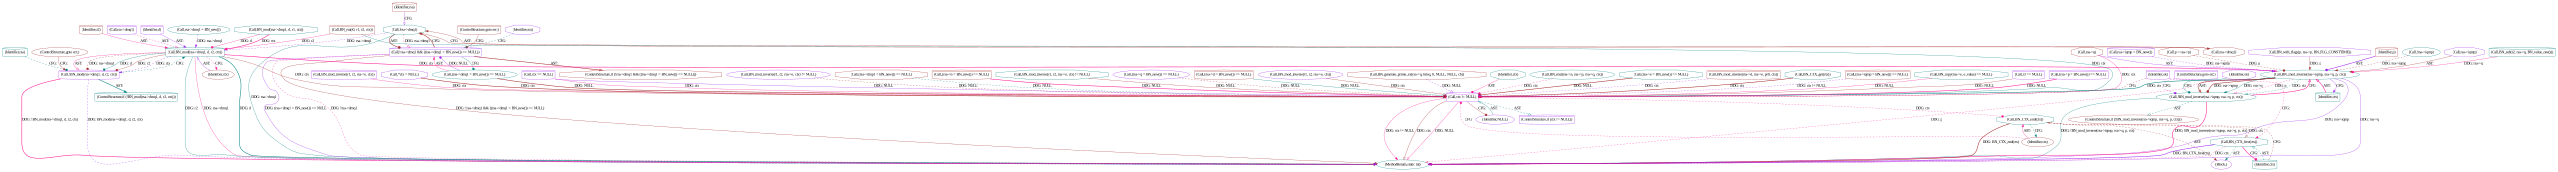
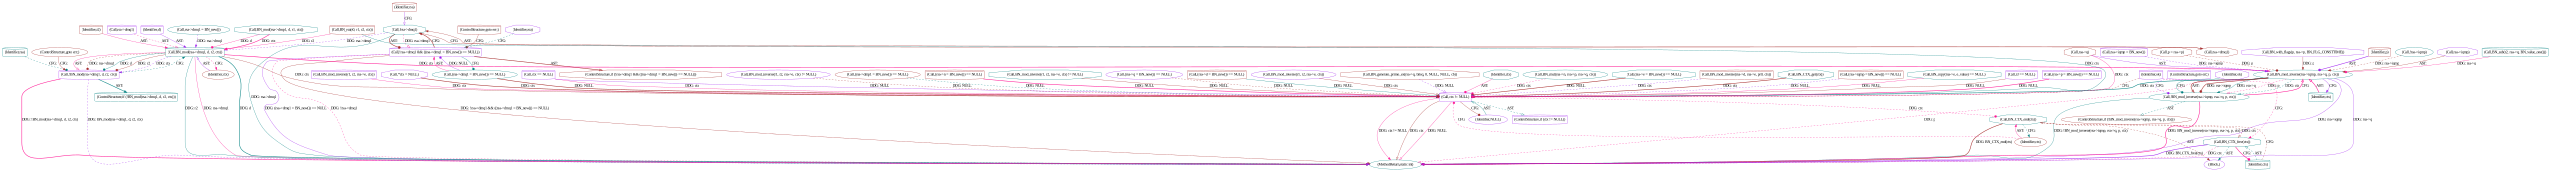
(881, 75) -> (878, 75)
(1812, 86) -> (1800, 86)
